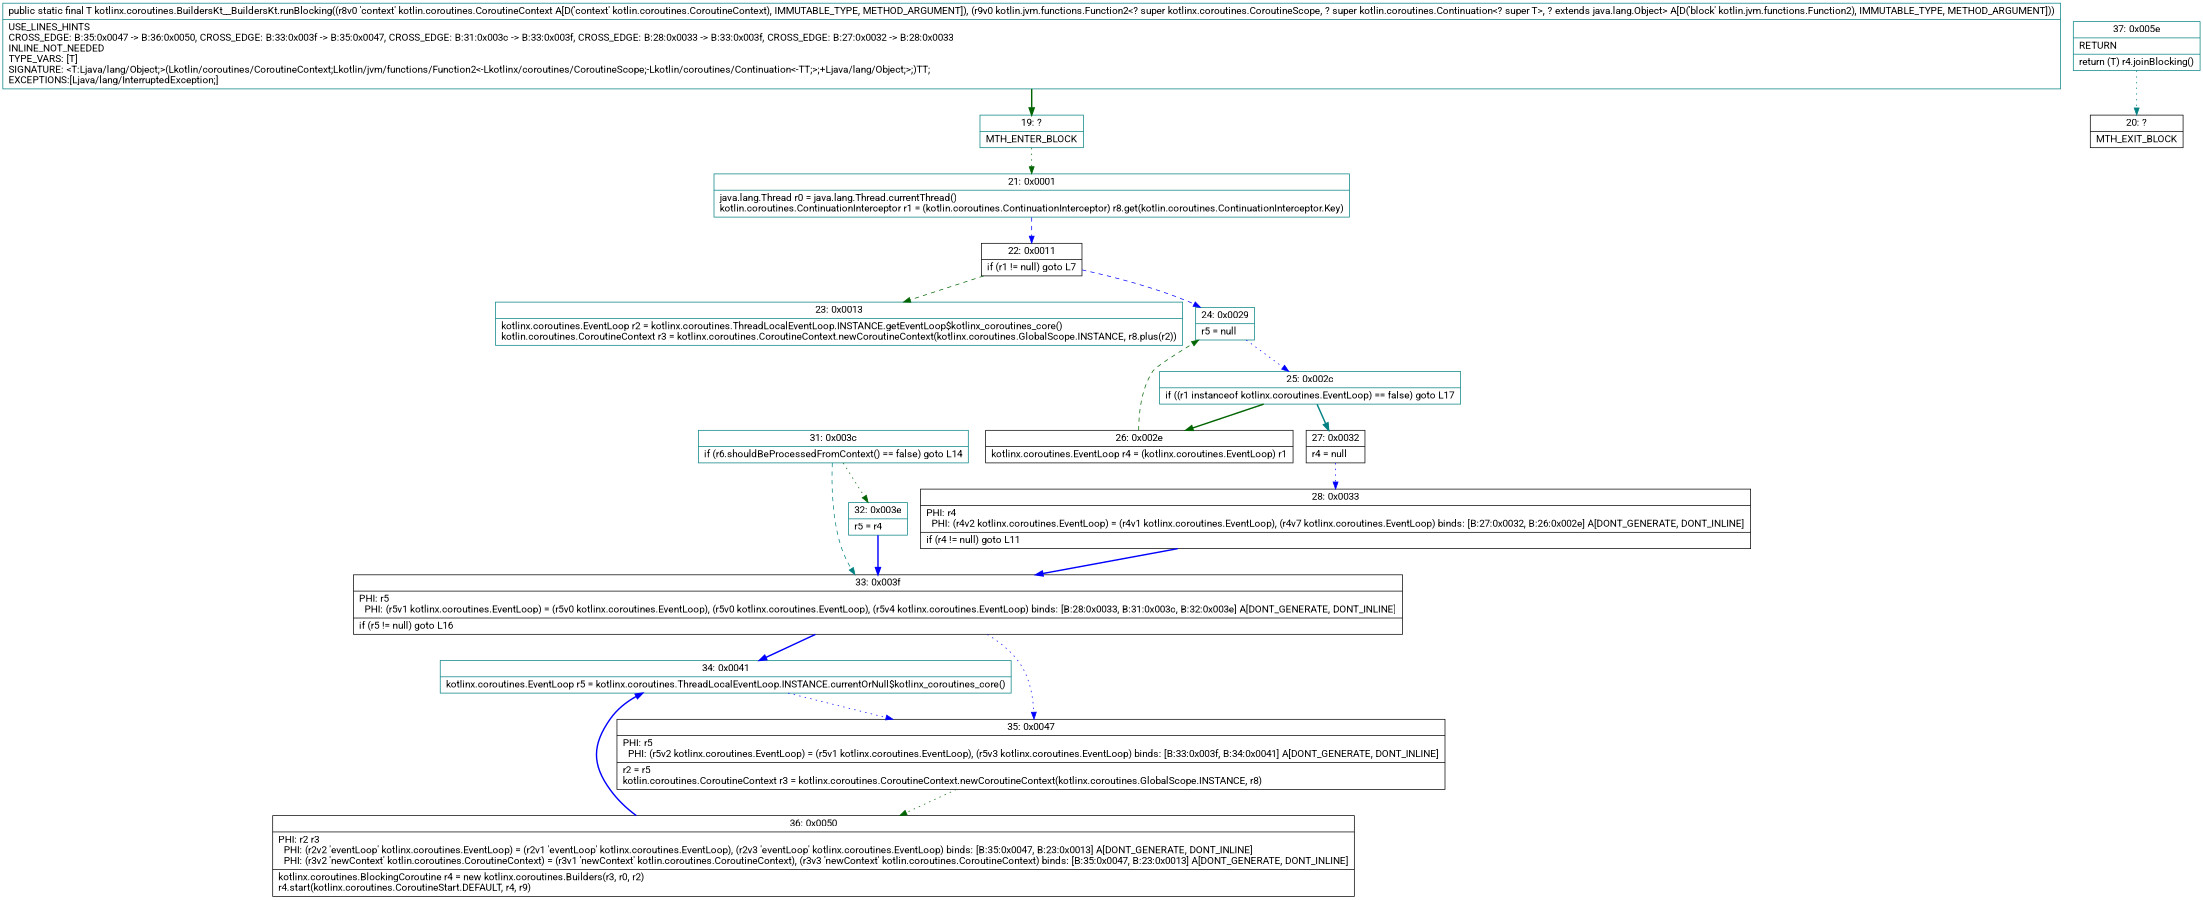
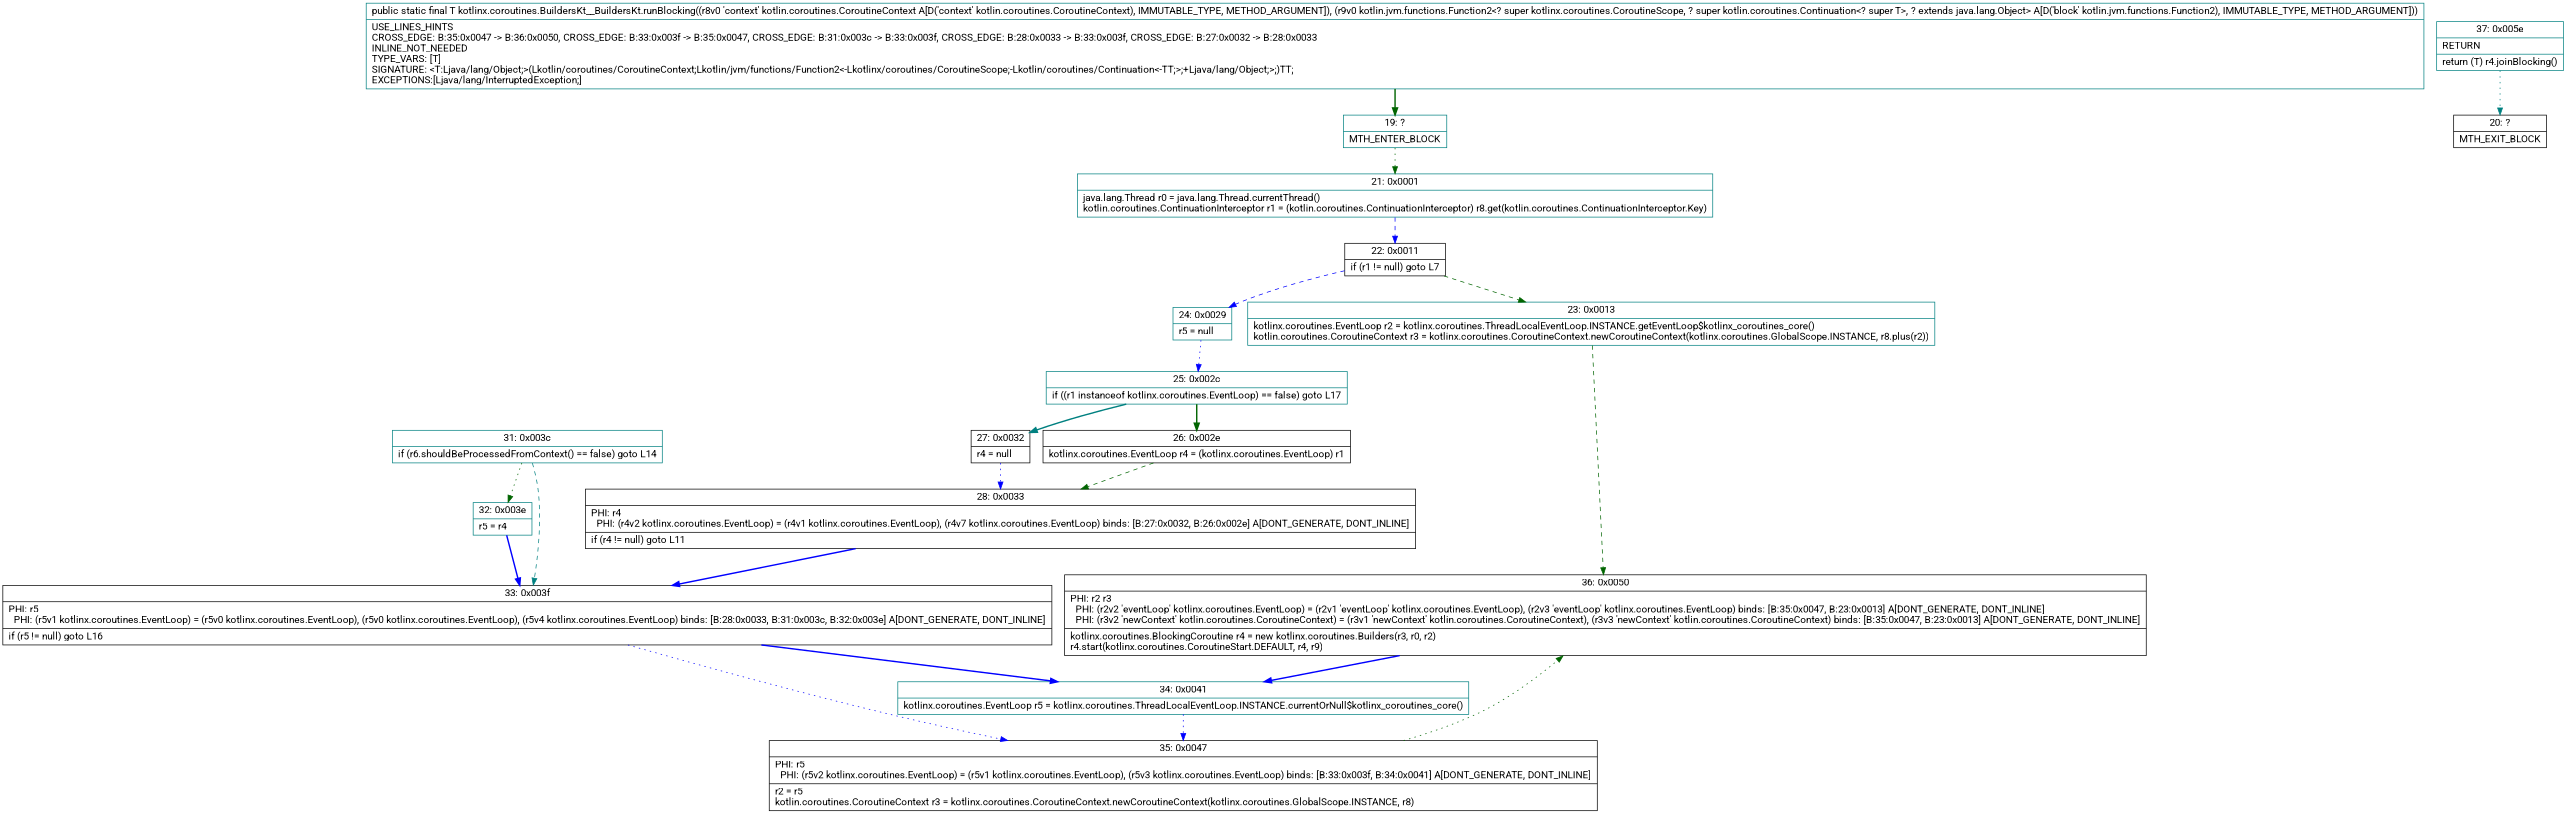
(1150, 377) -> (1121, 475)
none -> (1598, 457)
